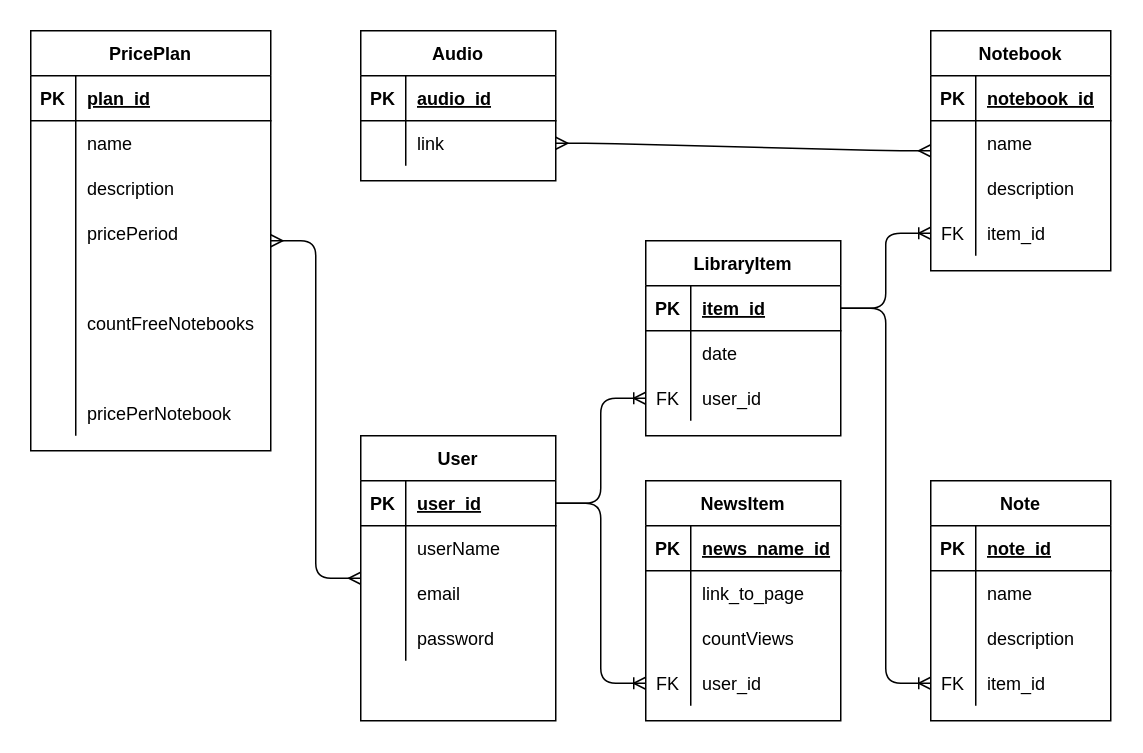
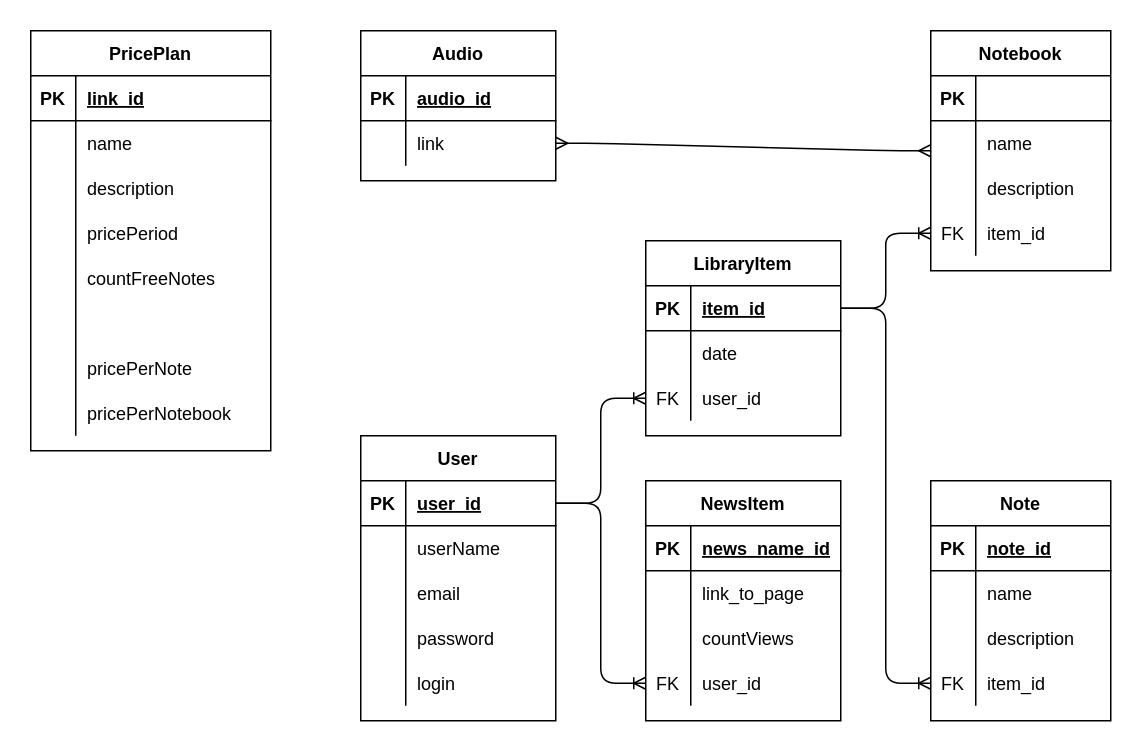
(1043, 98) -> none
(118, 99) -> (115, 99)
none -> (173, 278)
(173, 323) -> none
none -> (173, 368)
(316, 409) -> none
none -> (481, 683)
